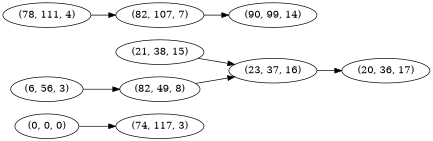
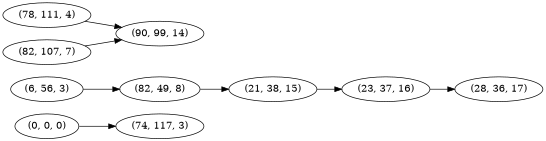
(100, 15) -> (100, 24)
(386, 71) -> (499, 89)
(212, 81) -> (211, 89)
